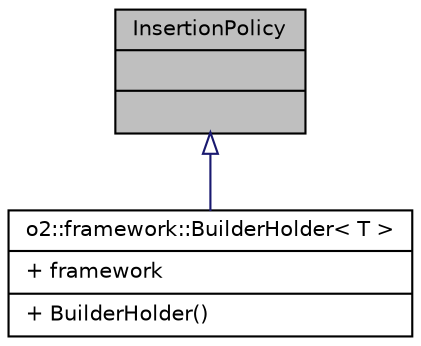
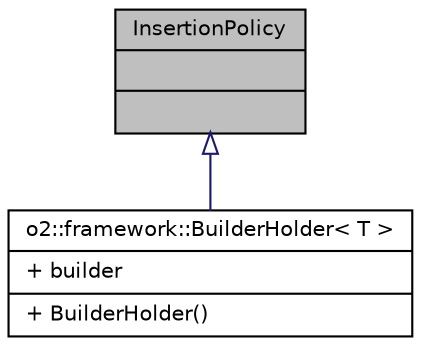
(95, 271) -> (75, 271)
